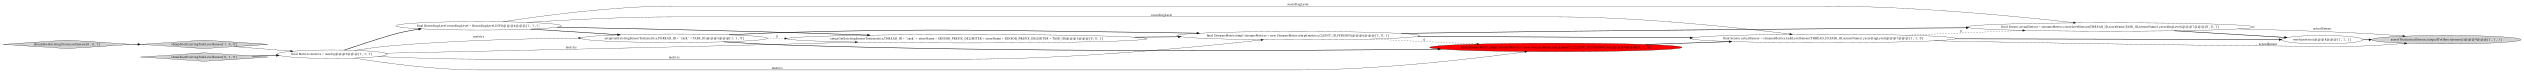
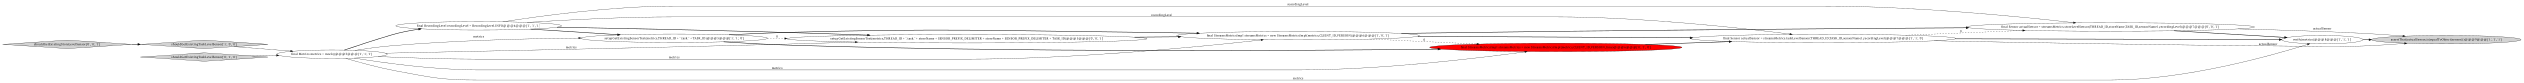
(264, 56) -> (264, 56)
none -> (1327, 80)
